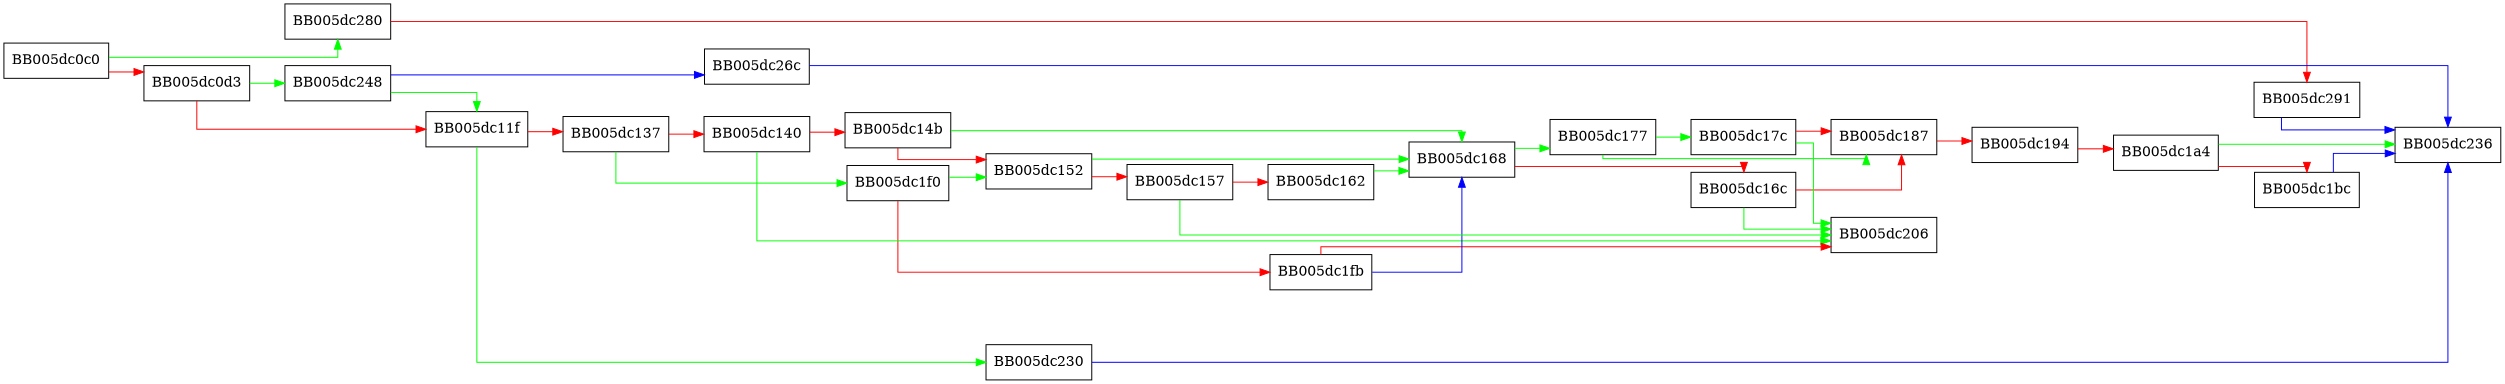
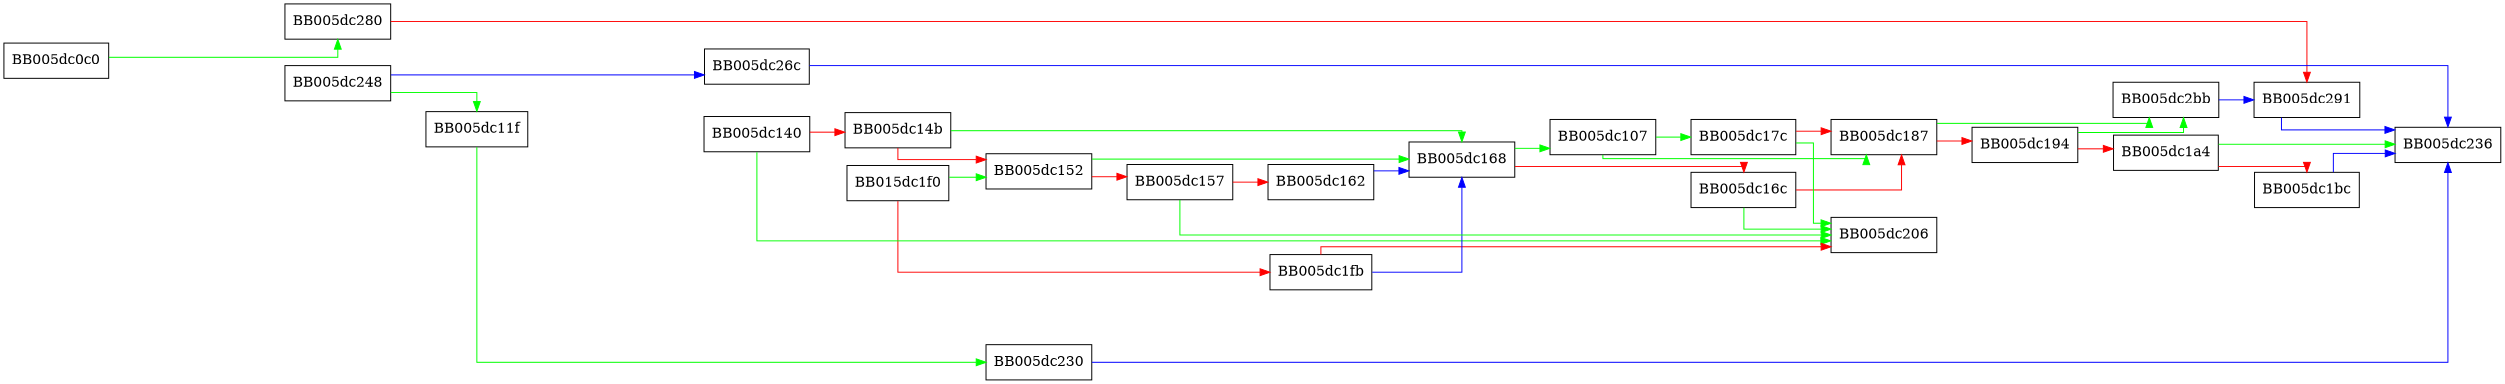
(197, 83) -> none
none -> (2166, 100)
(616, 134) -> none
(1603, 137) -> (1603, 137)
(1386, 171) -> (1386, 171)
(898, 183) -> (898, 183)
